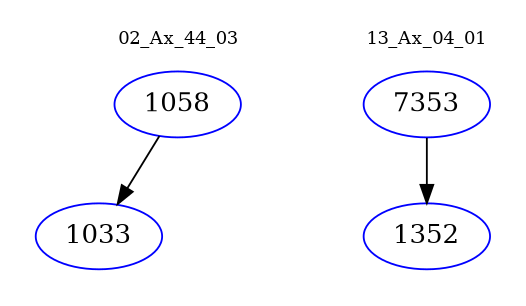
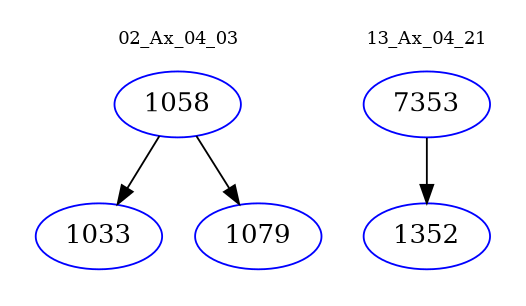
(179, 39) -> (179, 39)
(427, 39) -> (427, 39)
none -> (258, 236)
